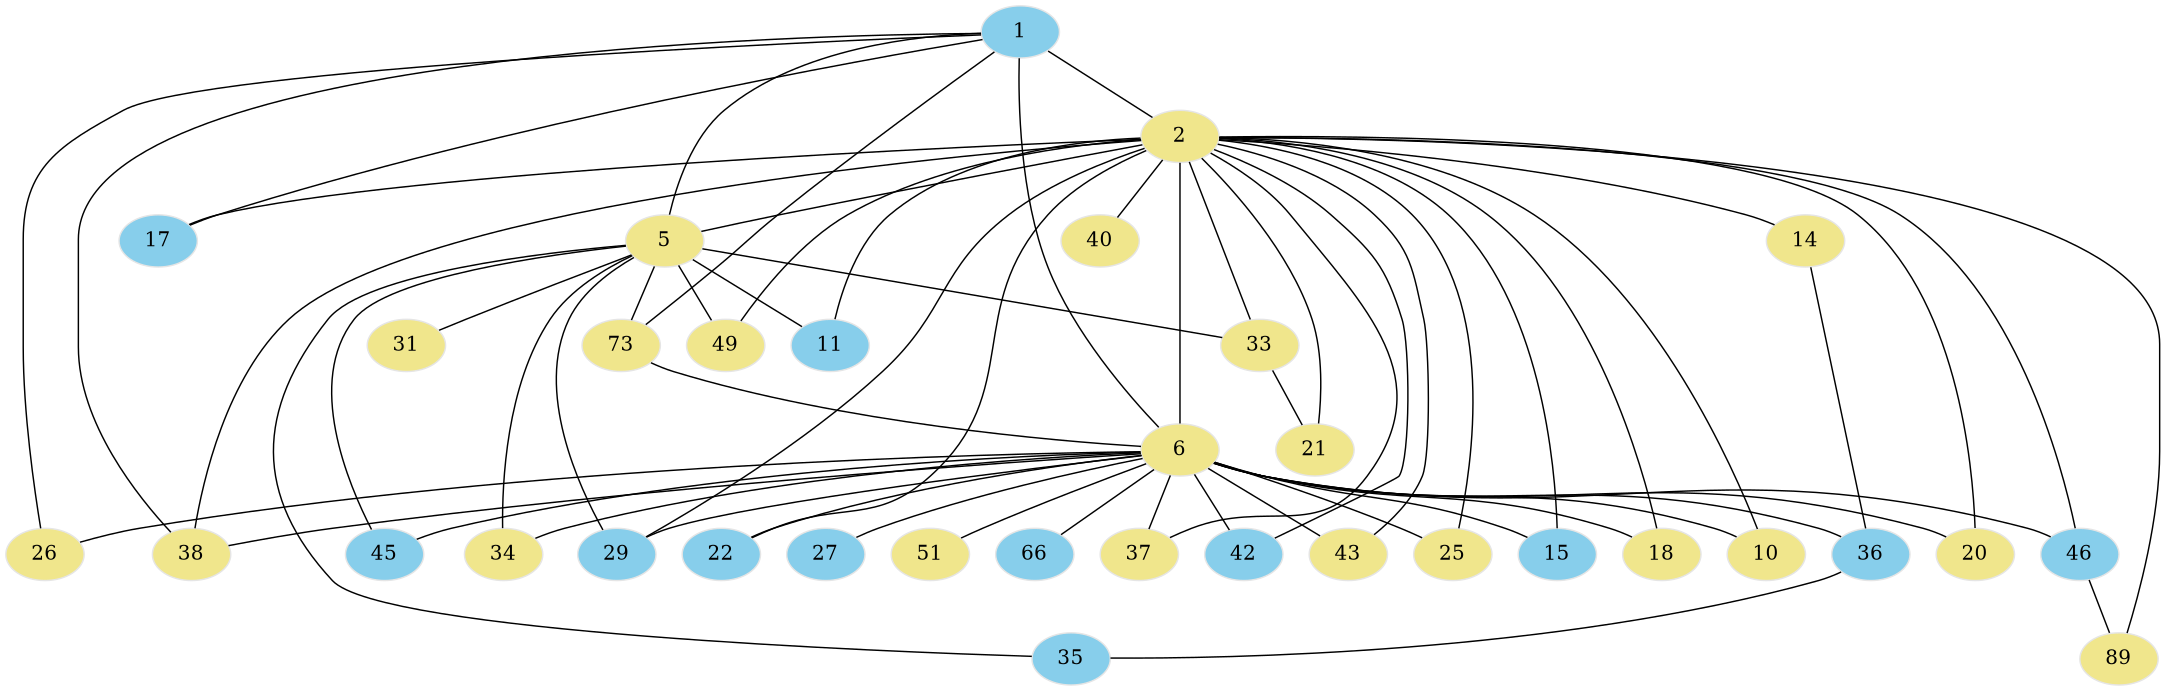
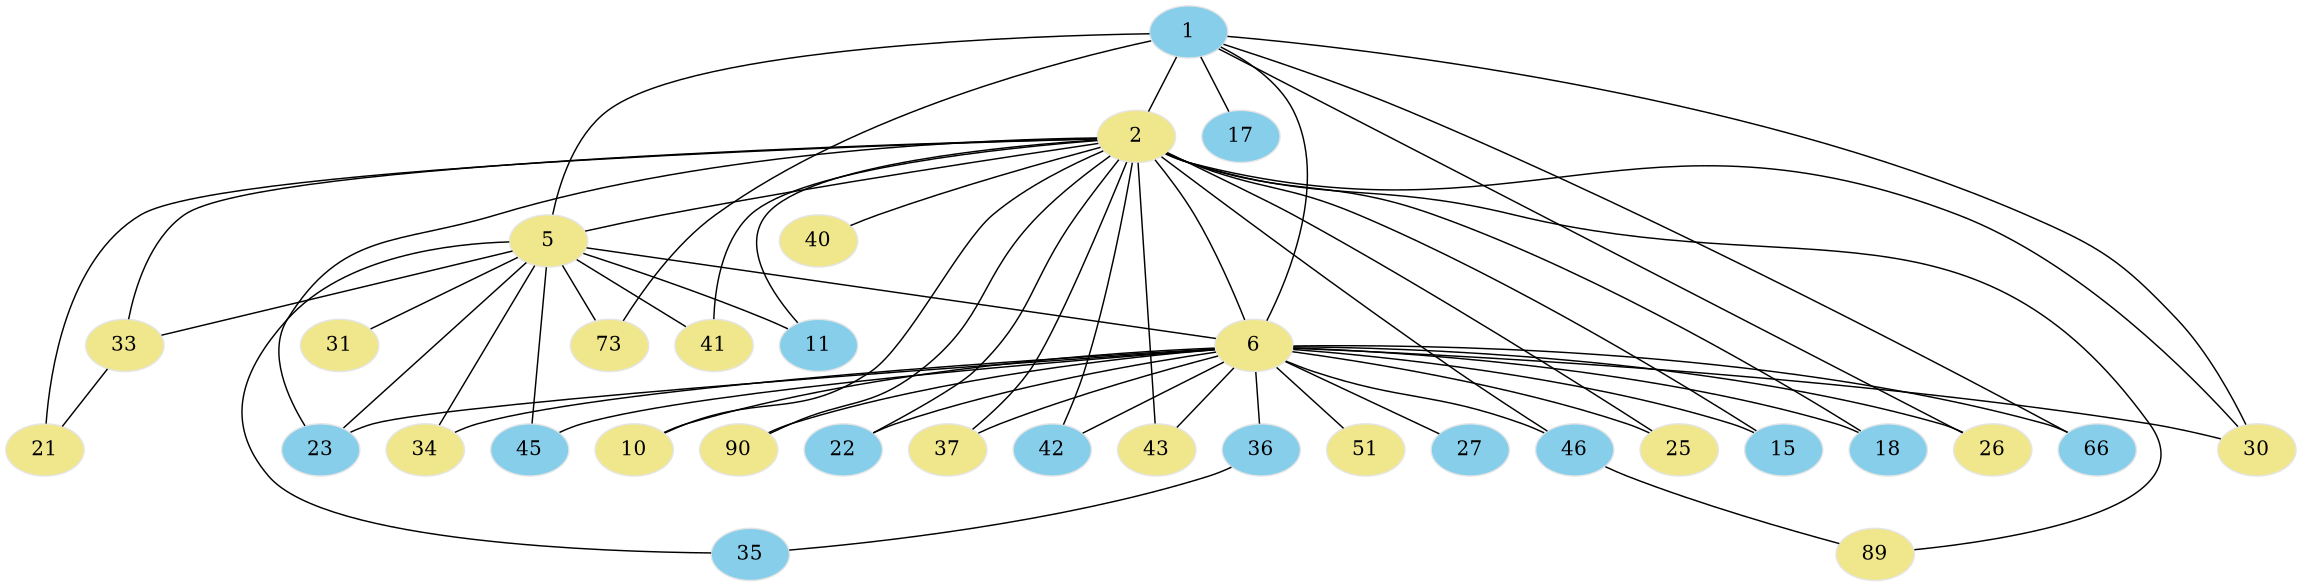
(663, 165) -> none
none -> (1653, 222)
(1806, 241) -> none
(726, 345) -> (714, 345)
(893, 420) -> (901, 293)
(192, 554) -> (2257, 450)
(617, 554) -> (321, 450)
(1662, 554) -> (1888, 450)
(1975, 554) -> (739, 450)
